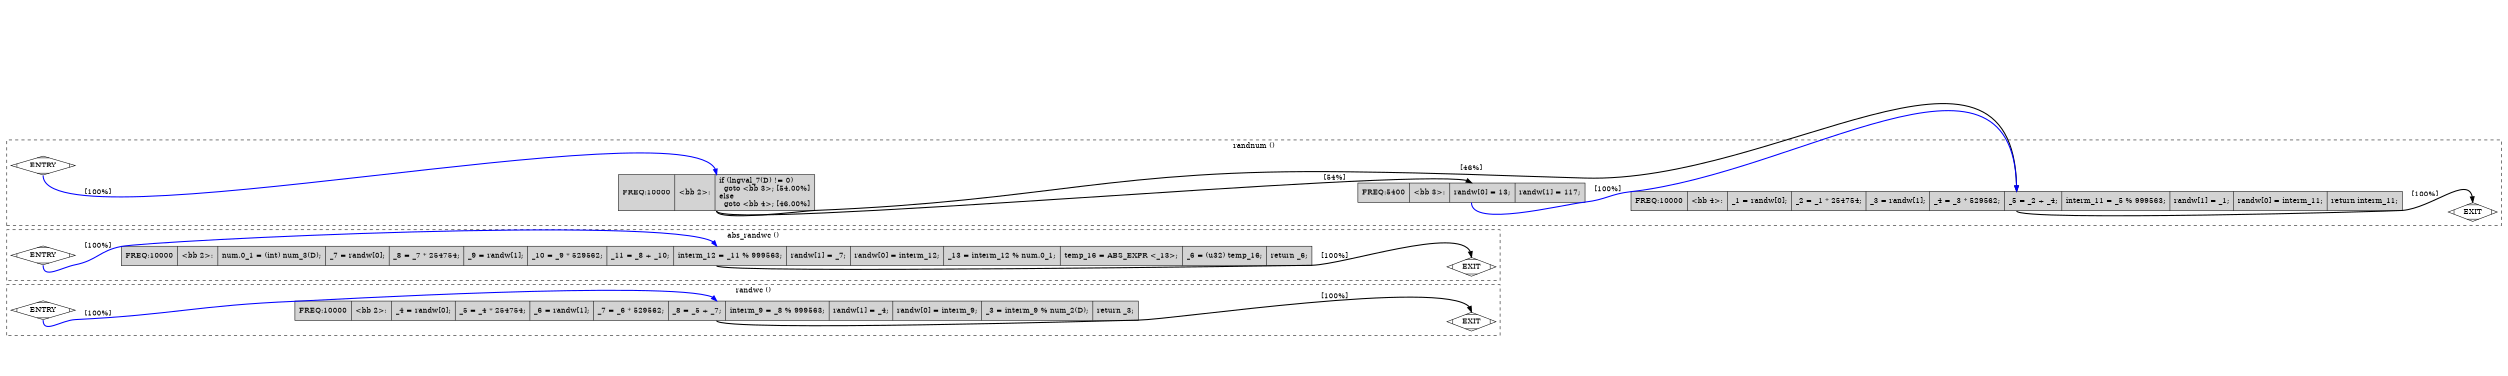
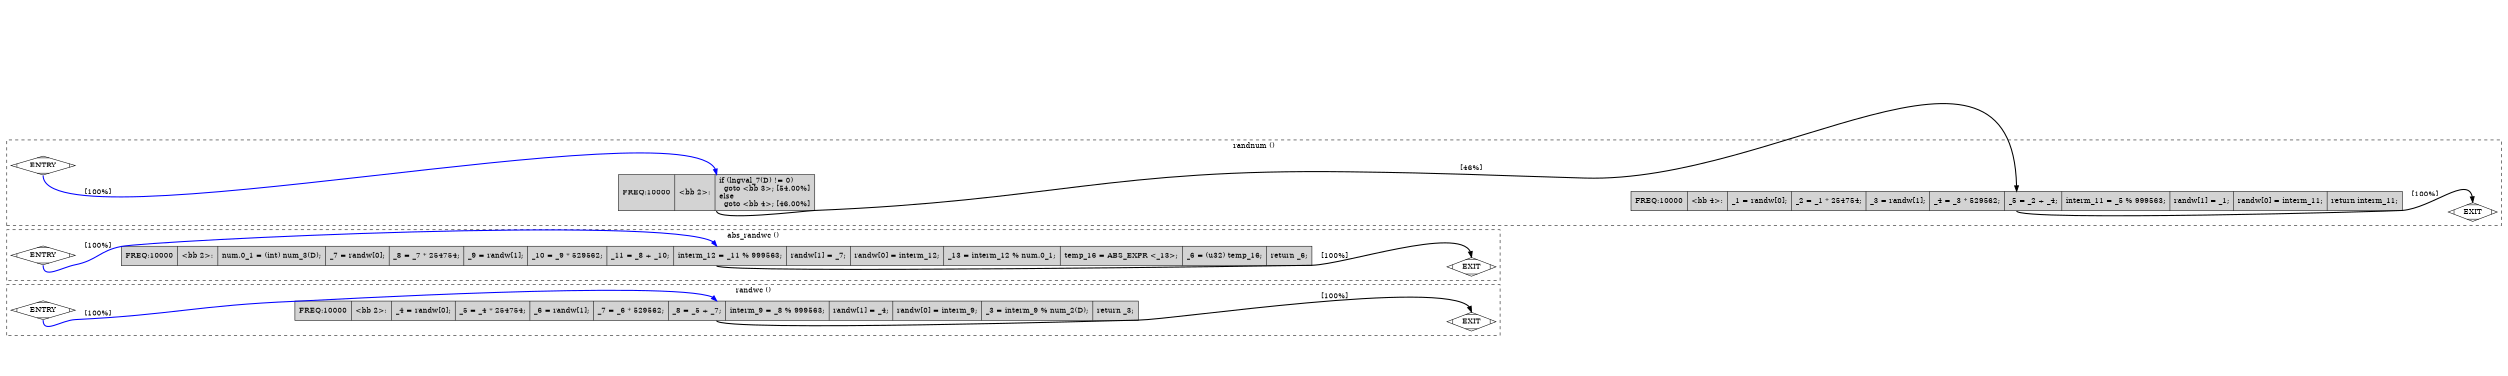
(1471, 193) -> none
